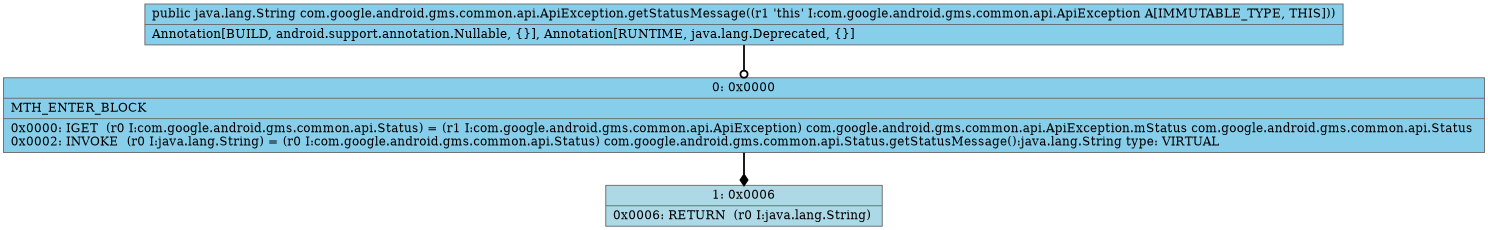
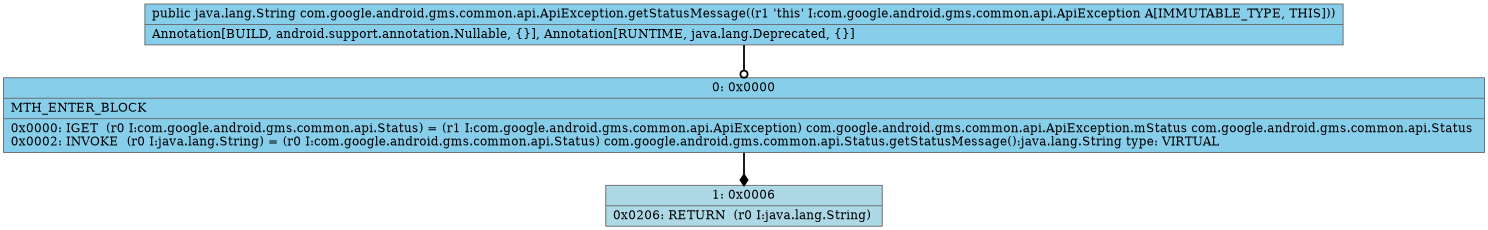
(744, 216) -> (744, 216)
